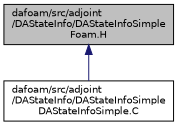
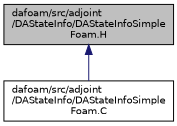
(89, 101) -> (89, 101)
